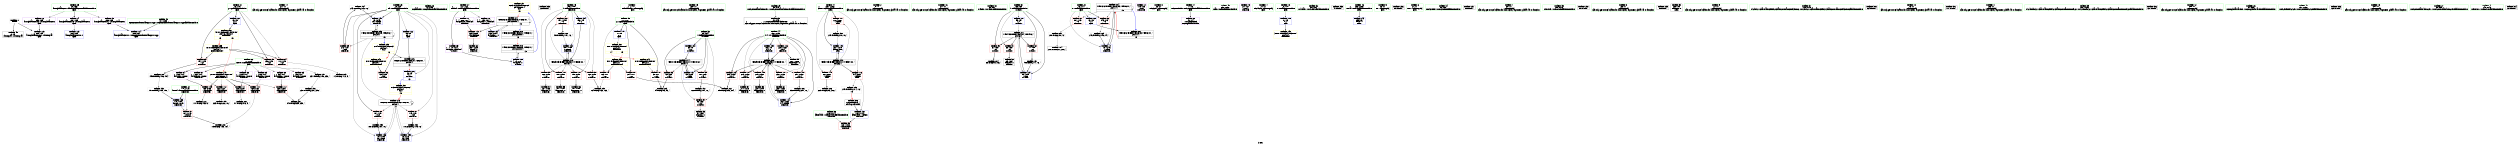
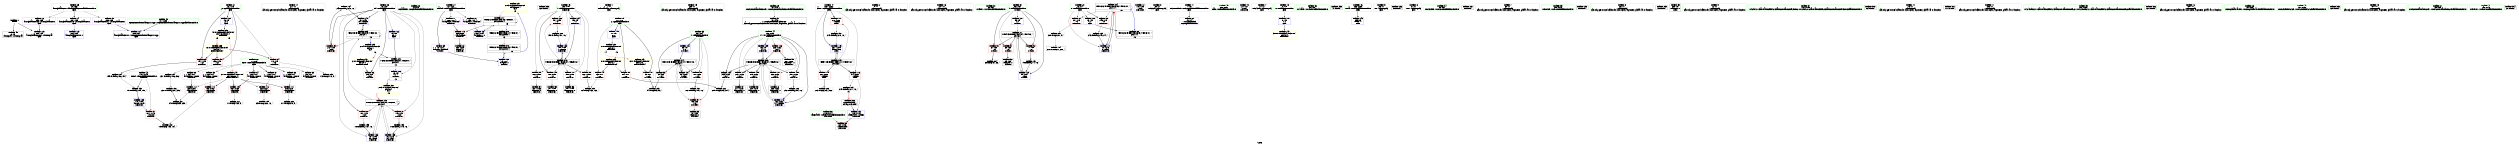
(182, 96) -> (140, 83)
